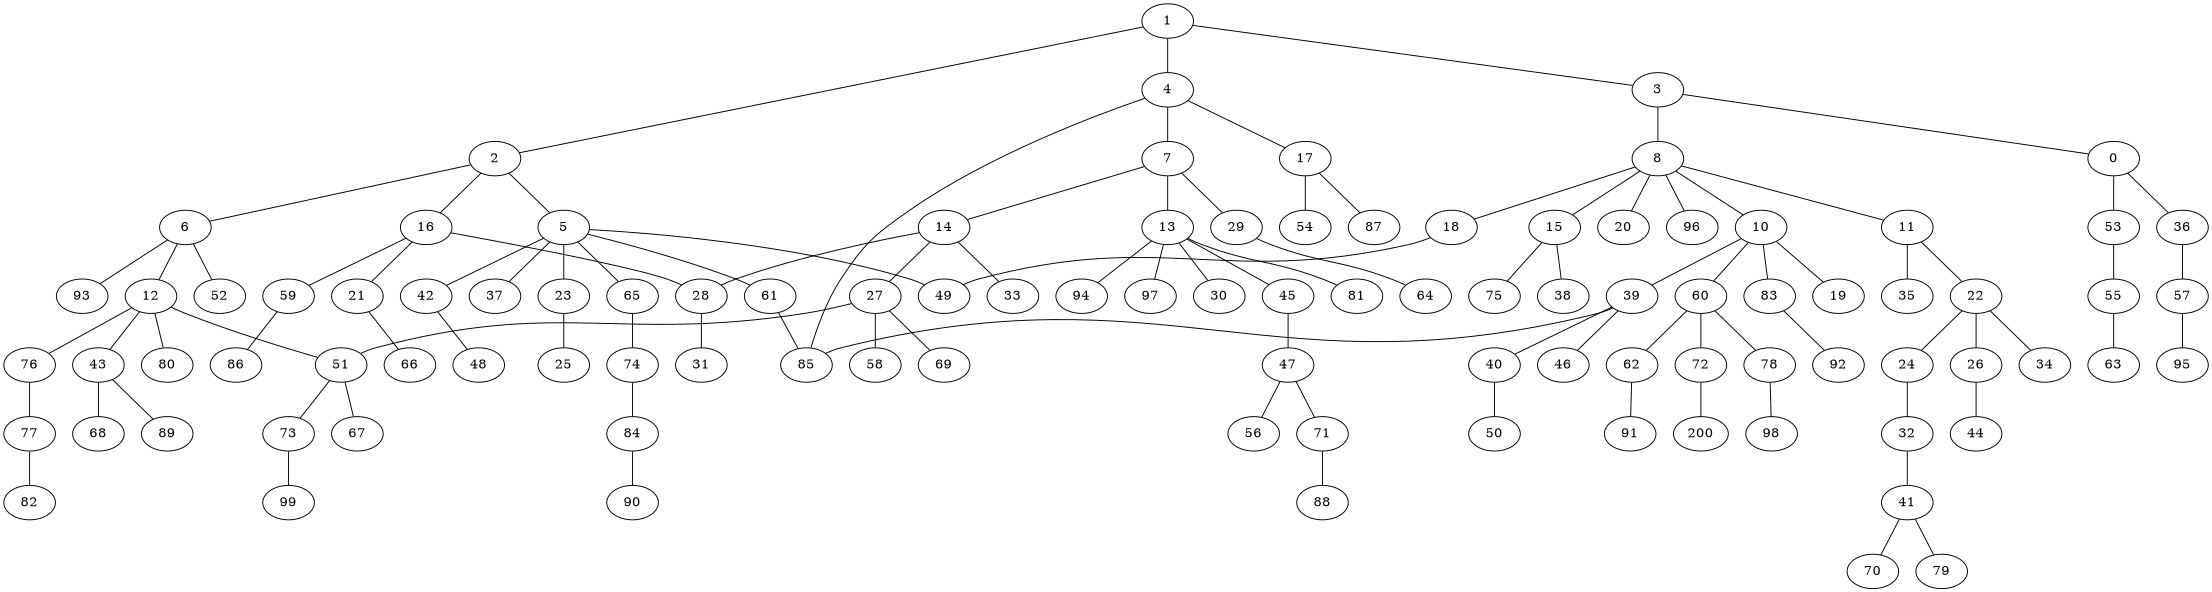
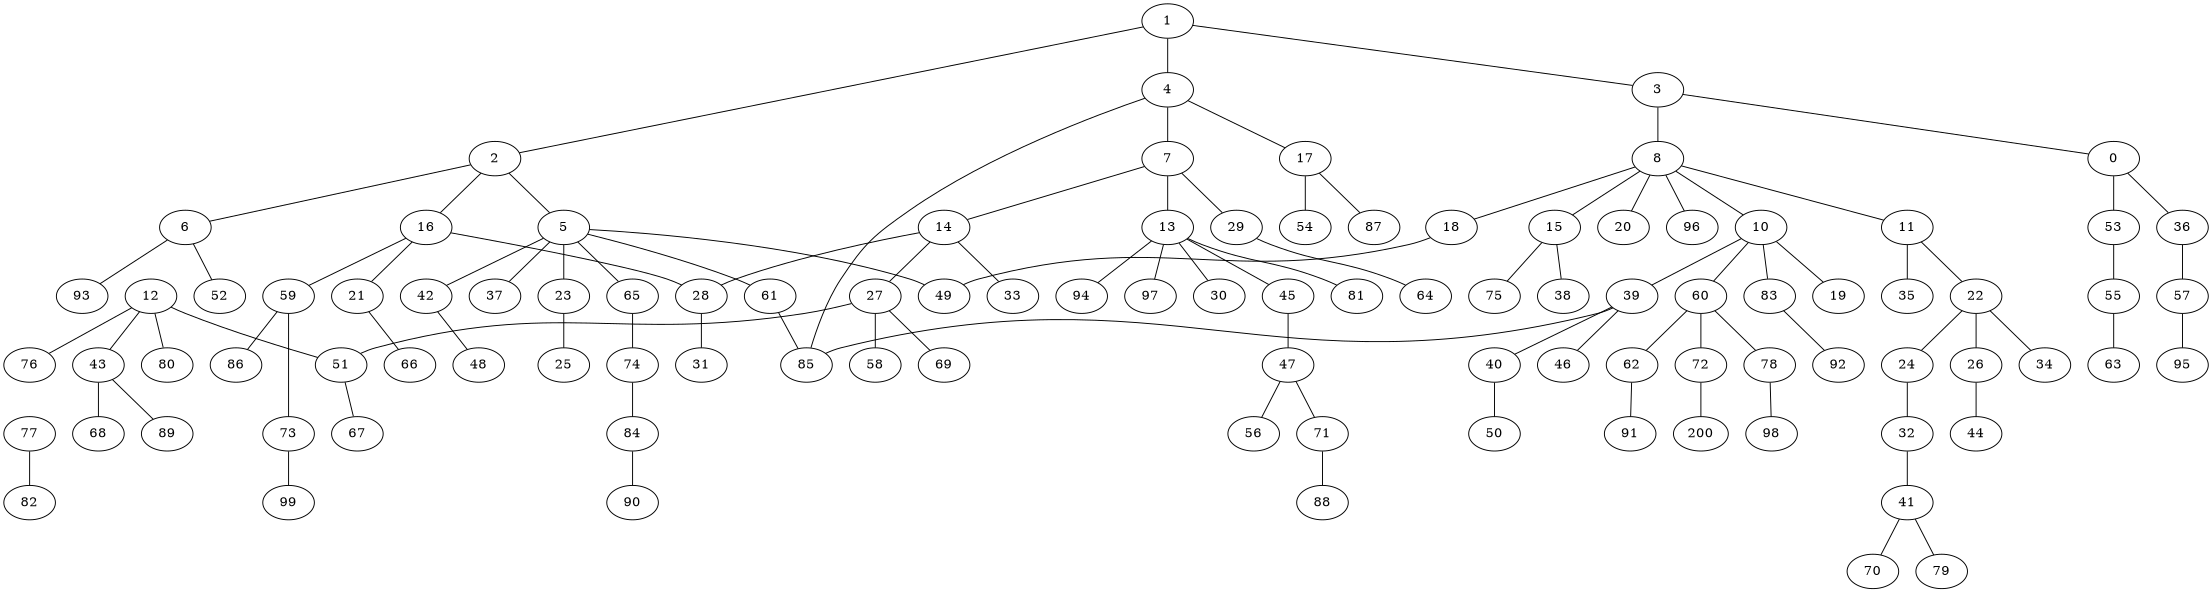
(168, 262) -> none
(315, 399) -> (289, 365)
(30, 400) -> none
